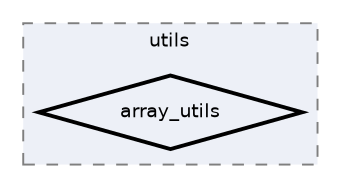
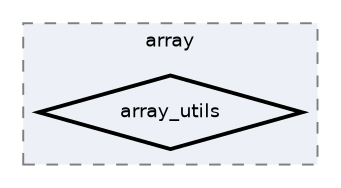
(170, 42) -> (170, 42)
